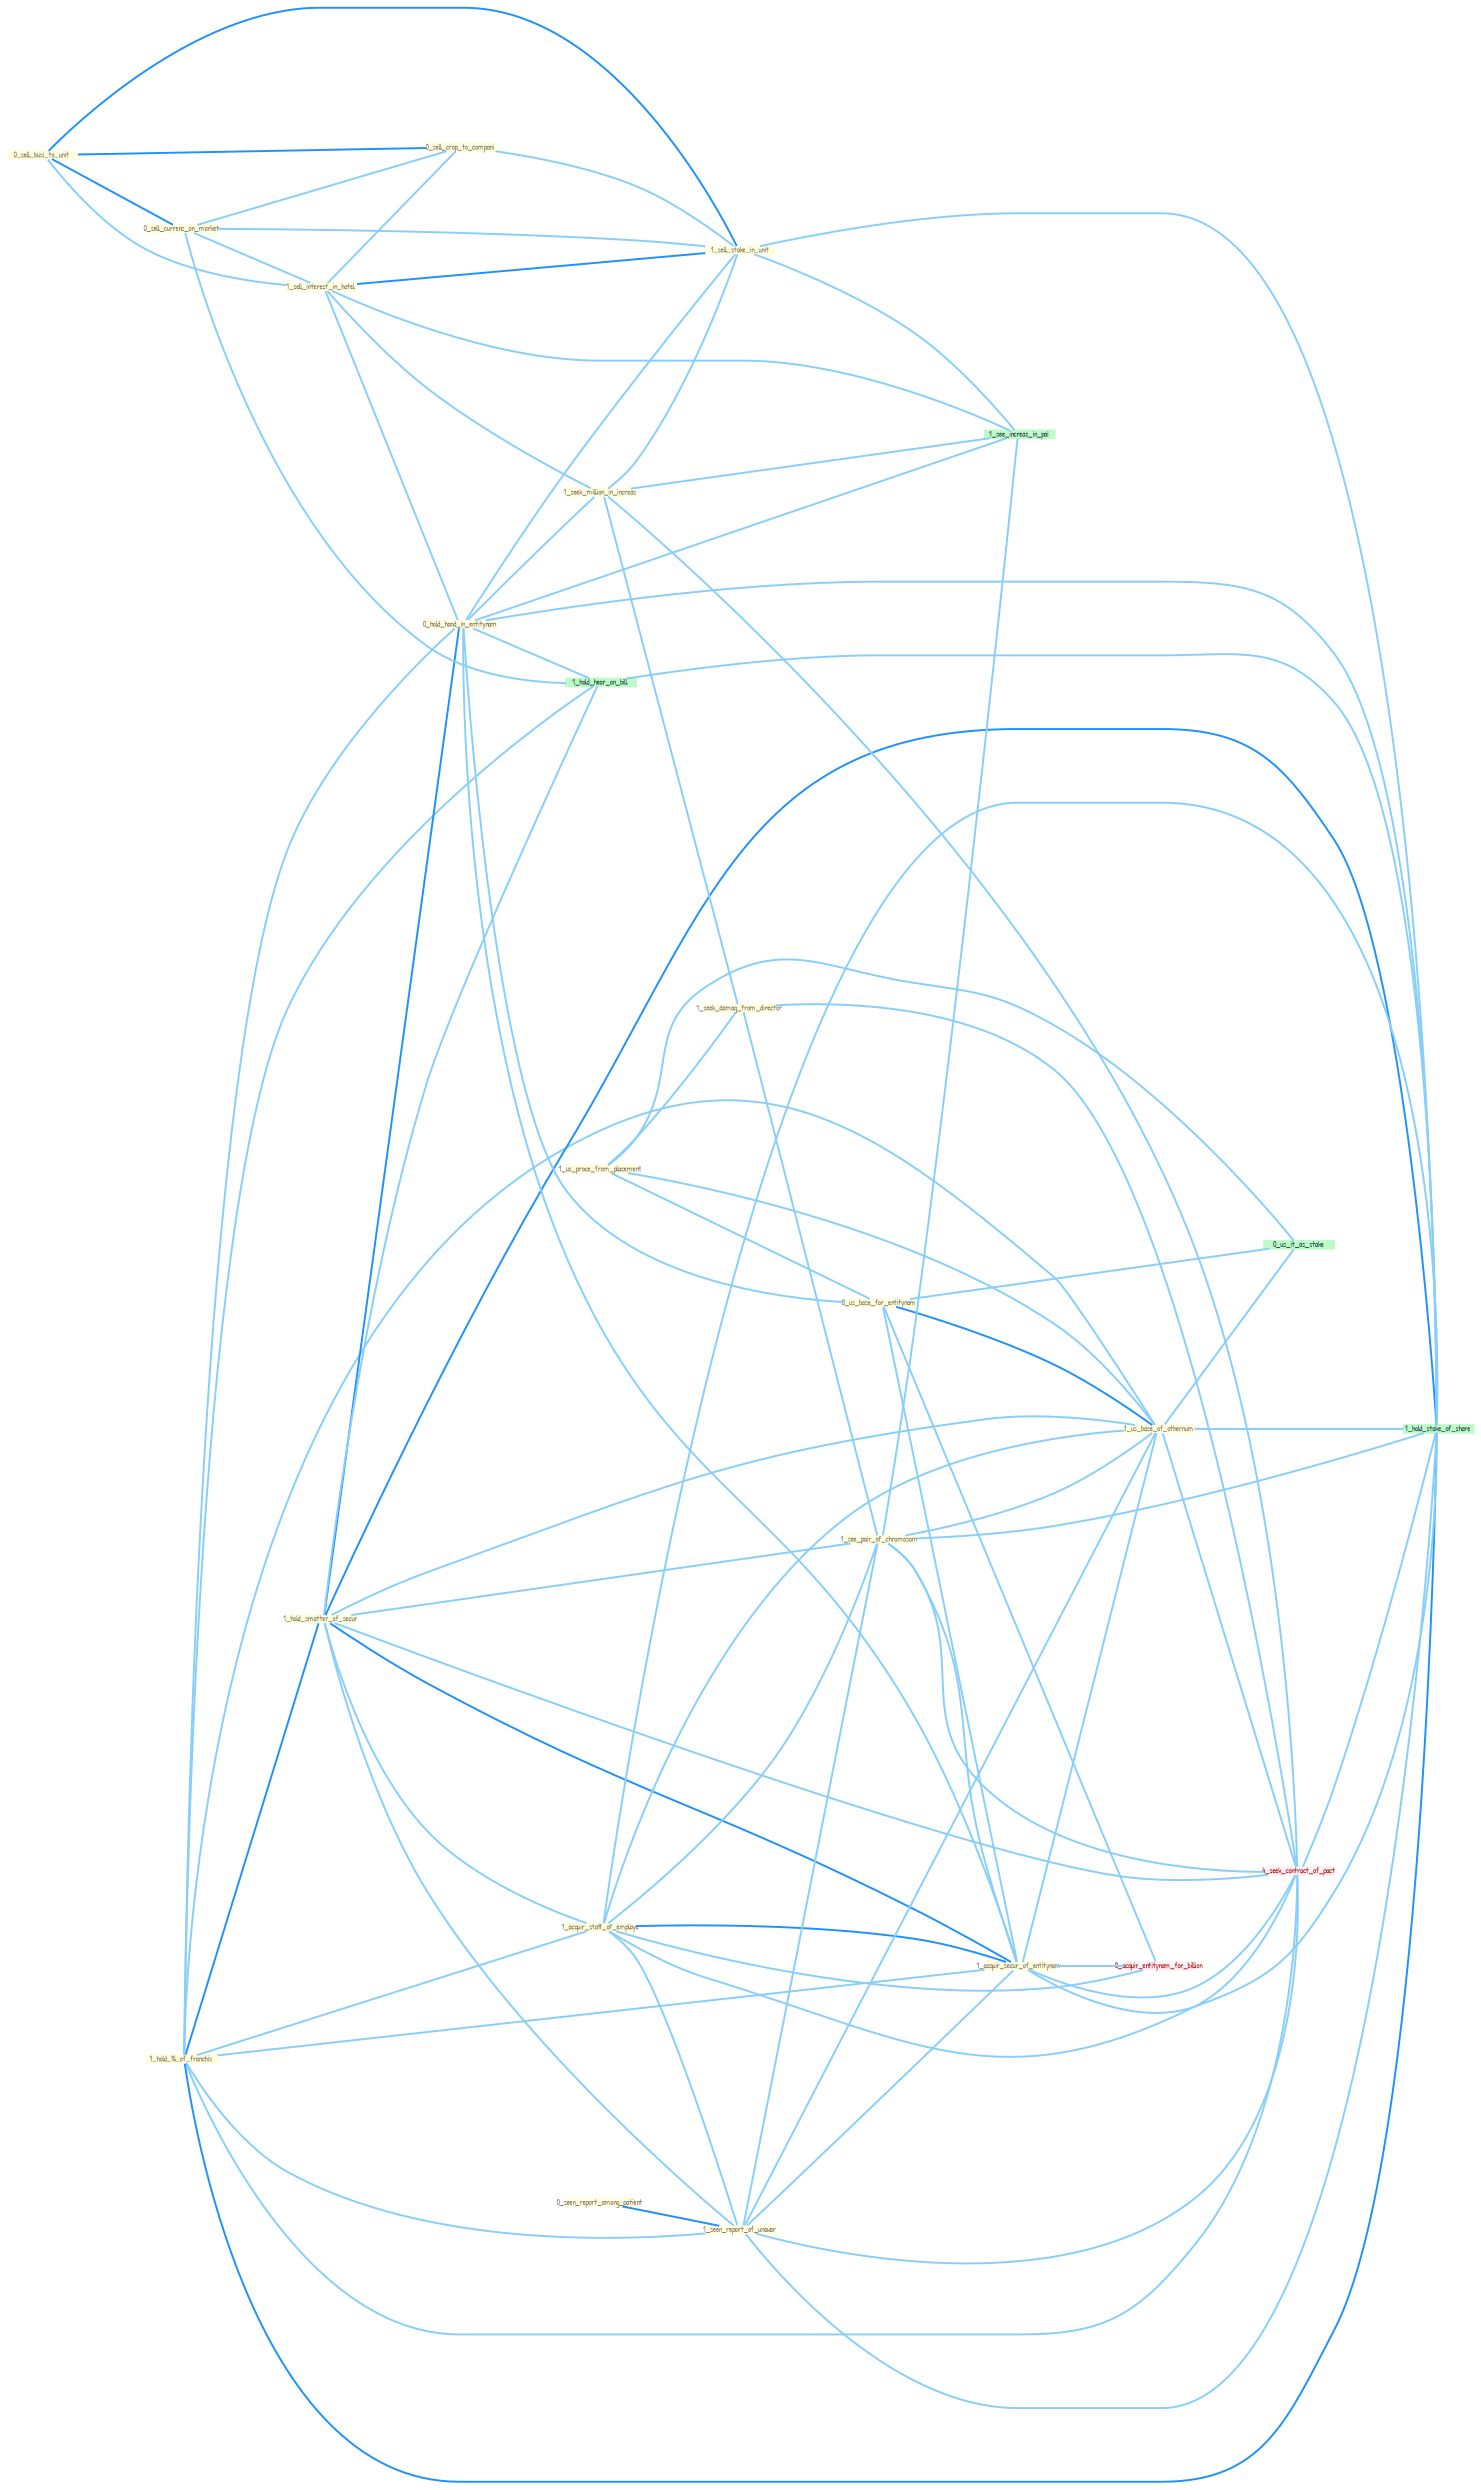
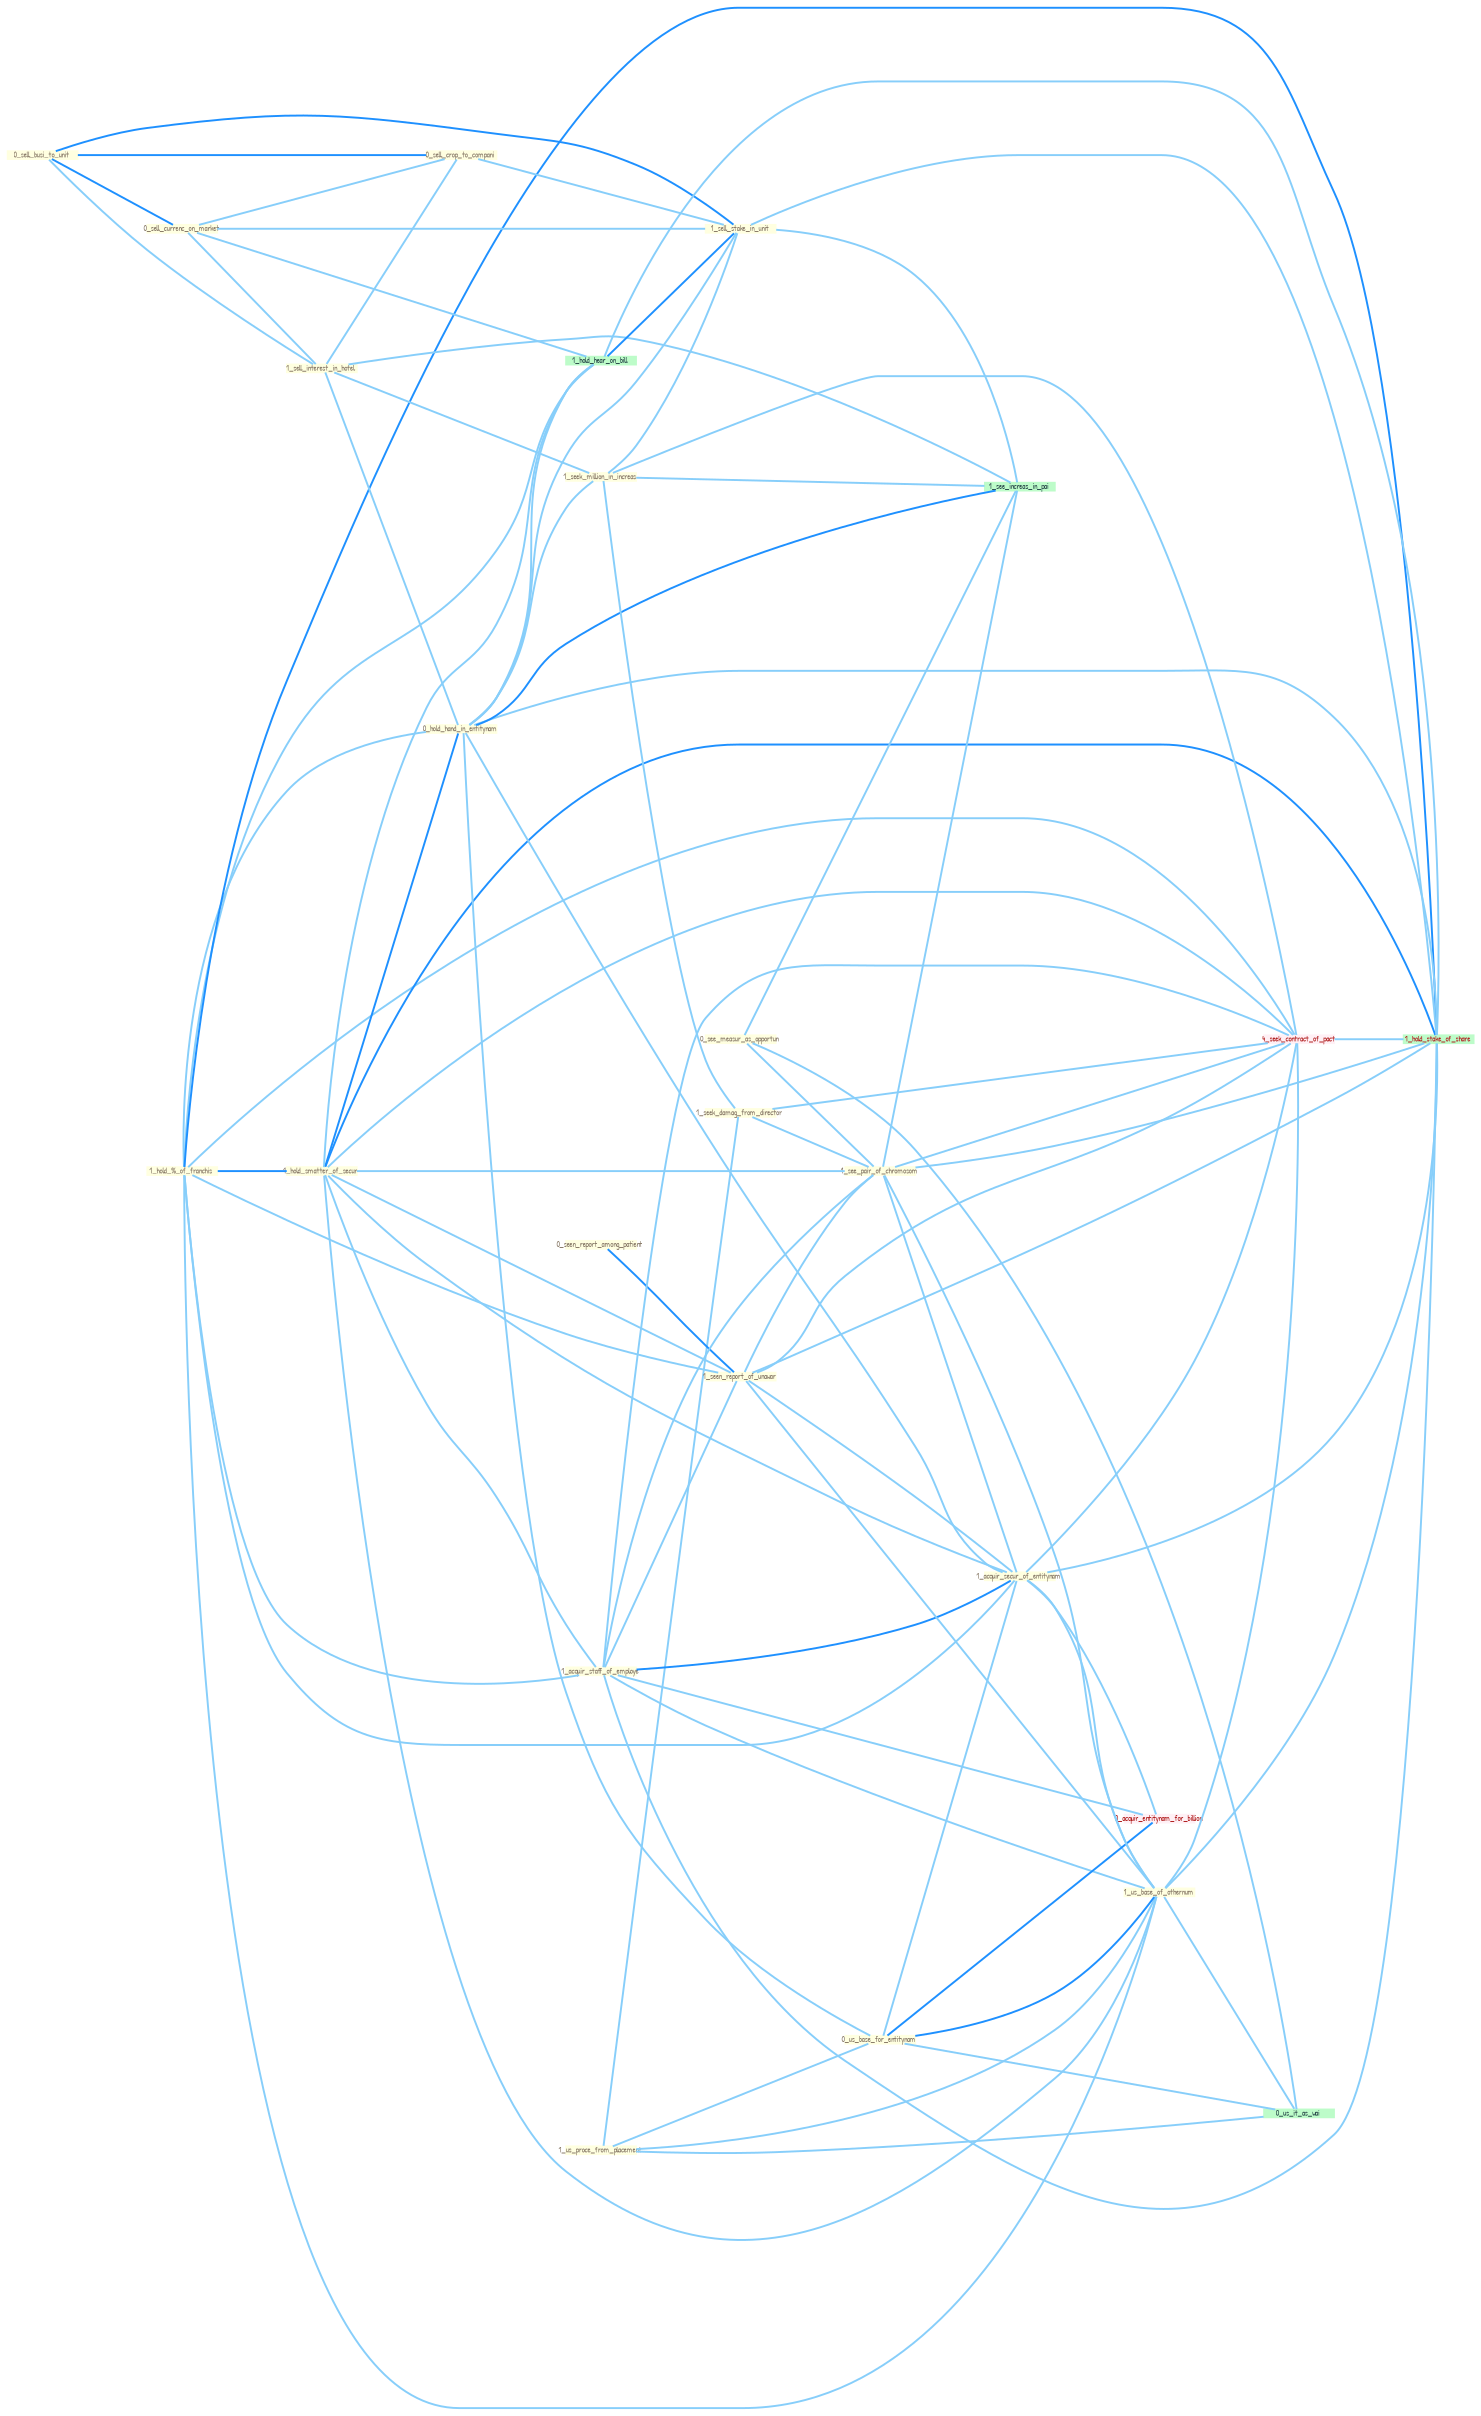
(531, 269) -> (671, 295)
(741, 529) -> (716, 570)
none -> (741, 1039)
(1299, 1245) -> (1299, 2113)
(1439, 1429) -> (1439, 1039)
(1020, 1634) -> (1020, 1929)
(668, 1798) -> (648, 1406)
